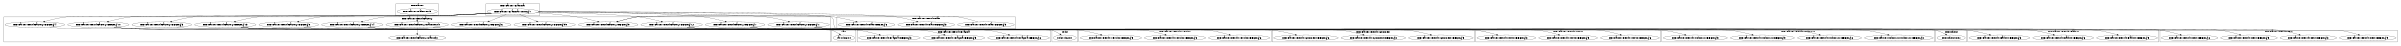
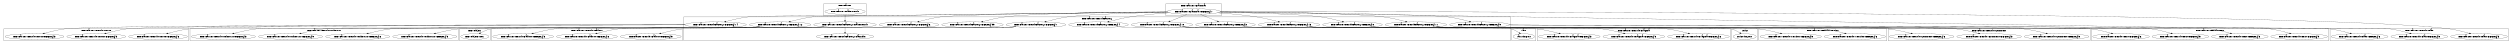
(513, 12) -> (1194, 12)
(834, 16) -> (1960, 27)
(1175, 38) -> none
(1899, 38) -> (223, 37)
